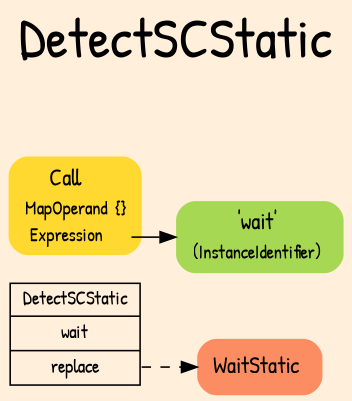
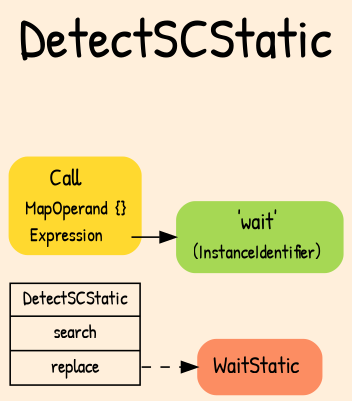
(75, 333) -> (75, 333)
